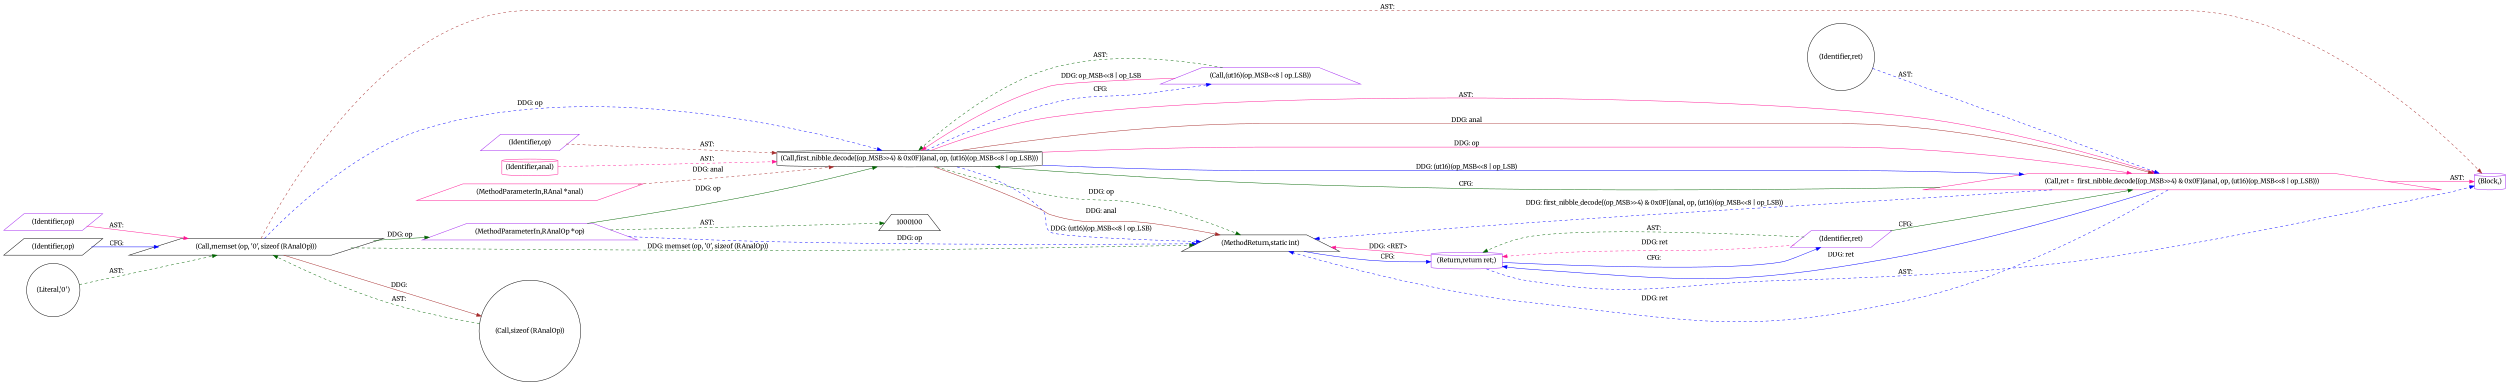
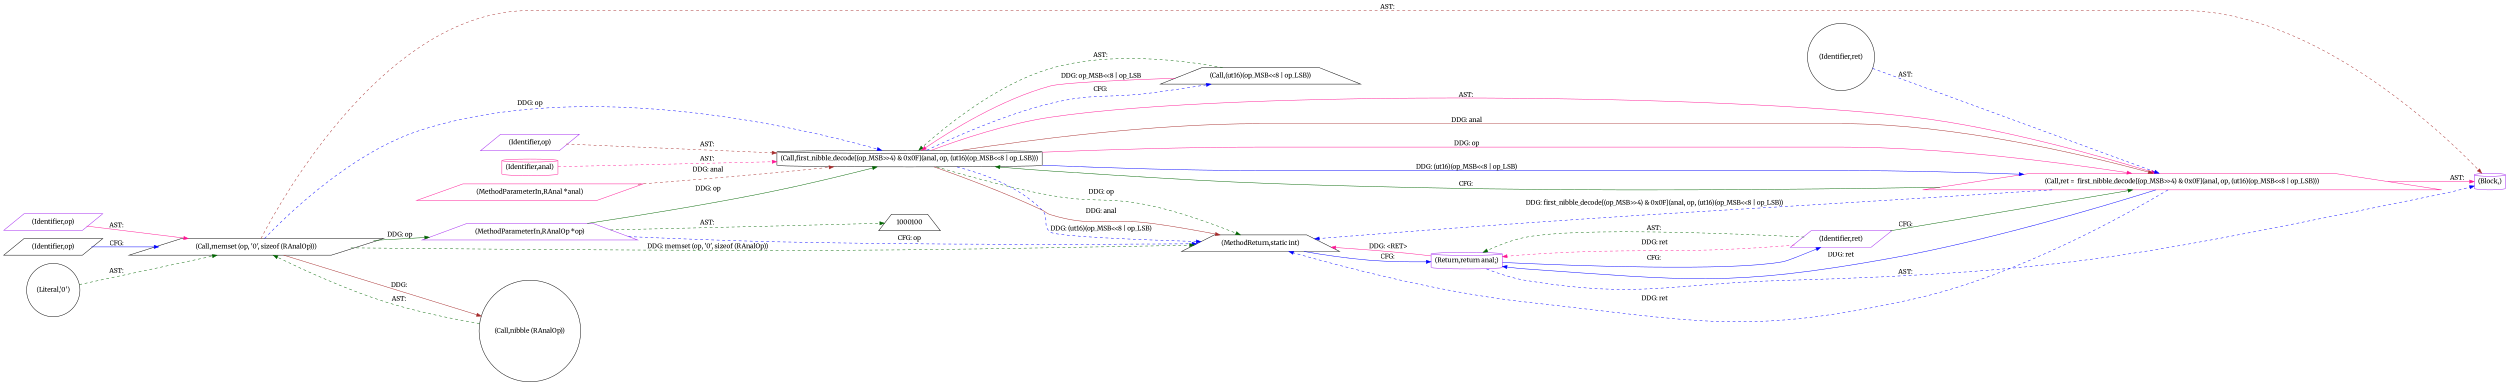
(1261, 76) -> (1261, 76)
(910, 238) -> (910, 238)
(1467, 261) -> (1467, 261)
(530, 331) -> (530, 331)
